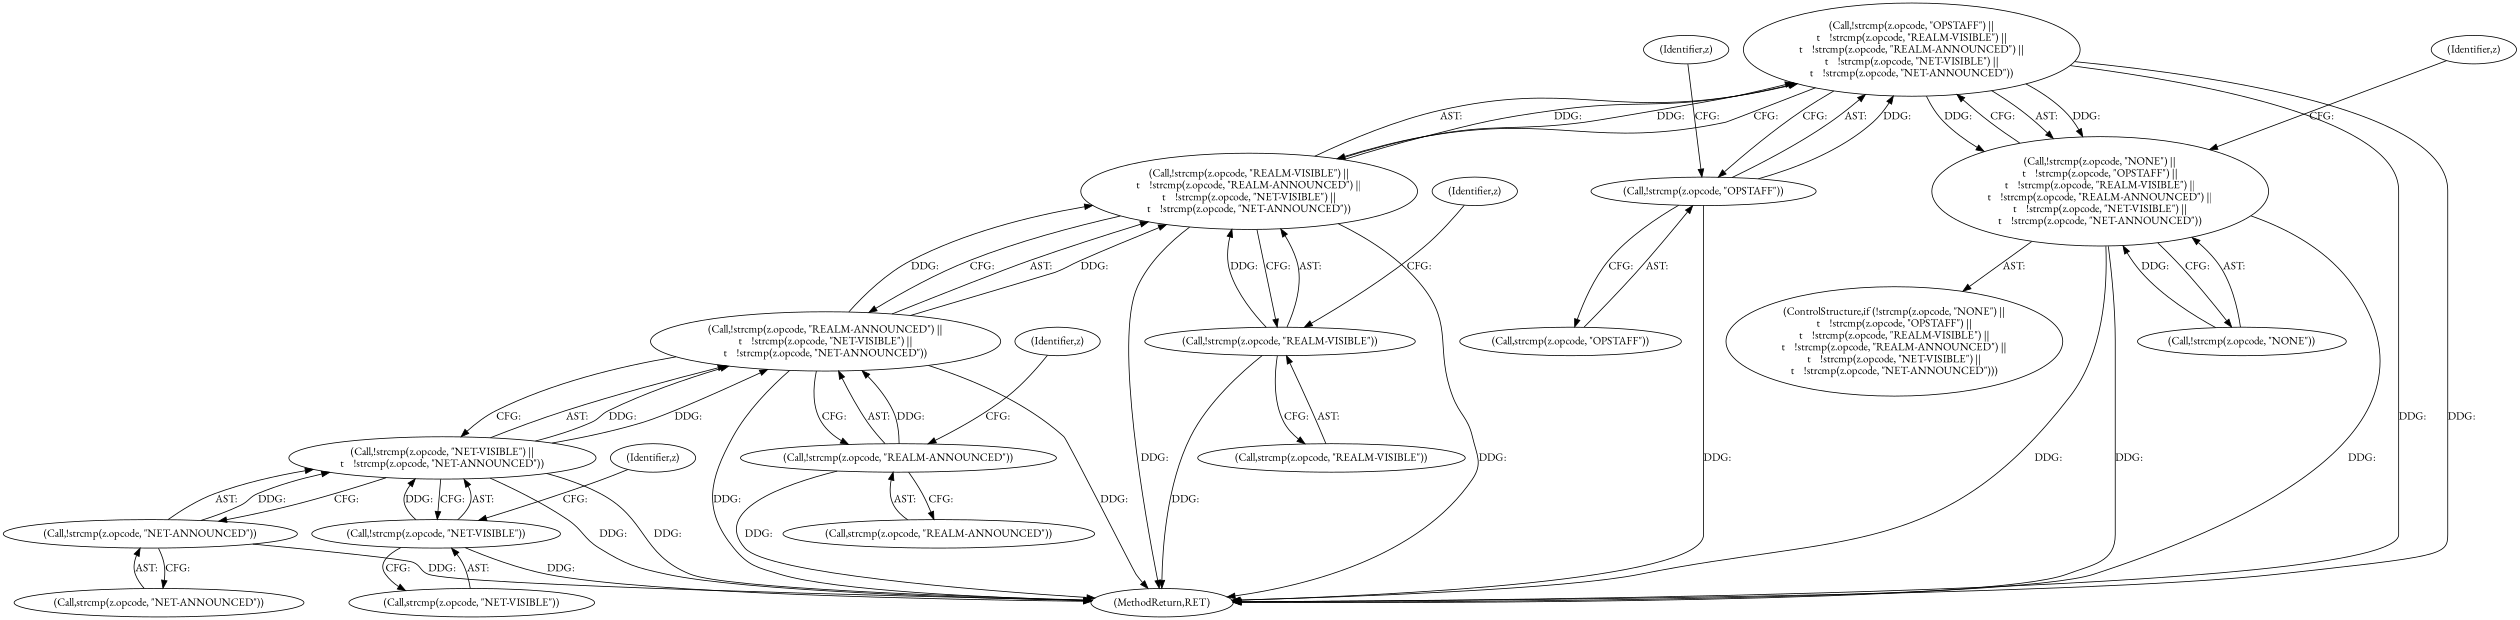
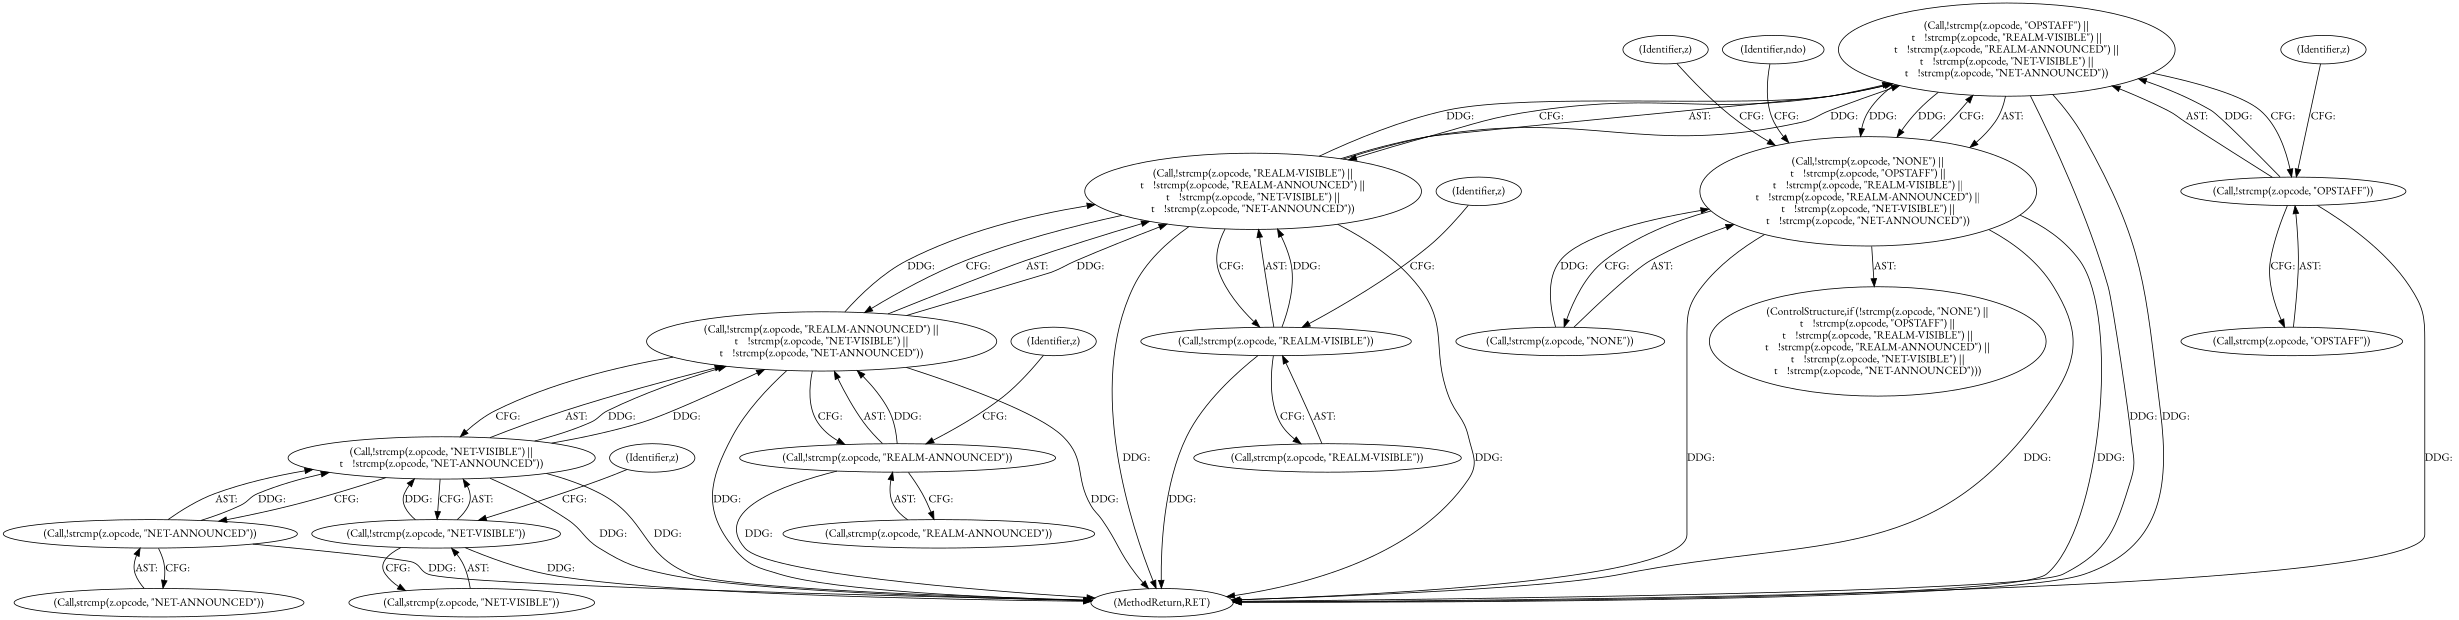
none -> (1773, 50)
